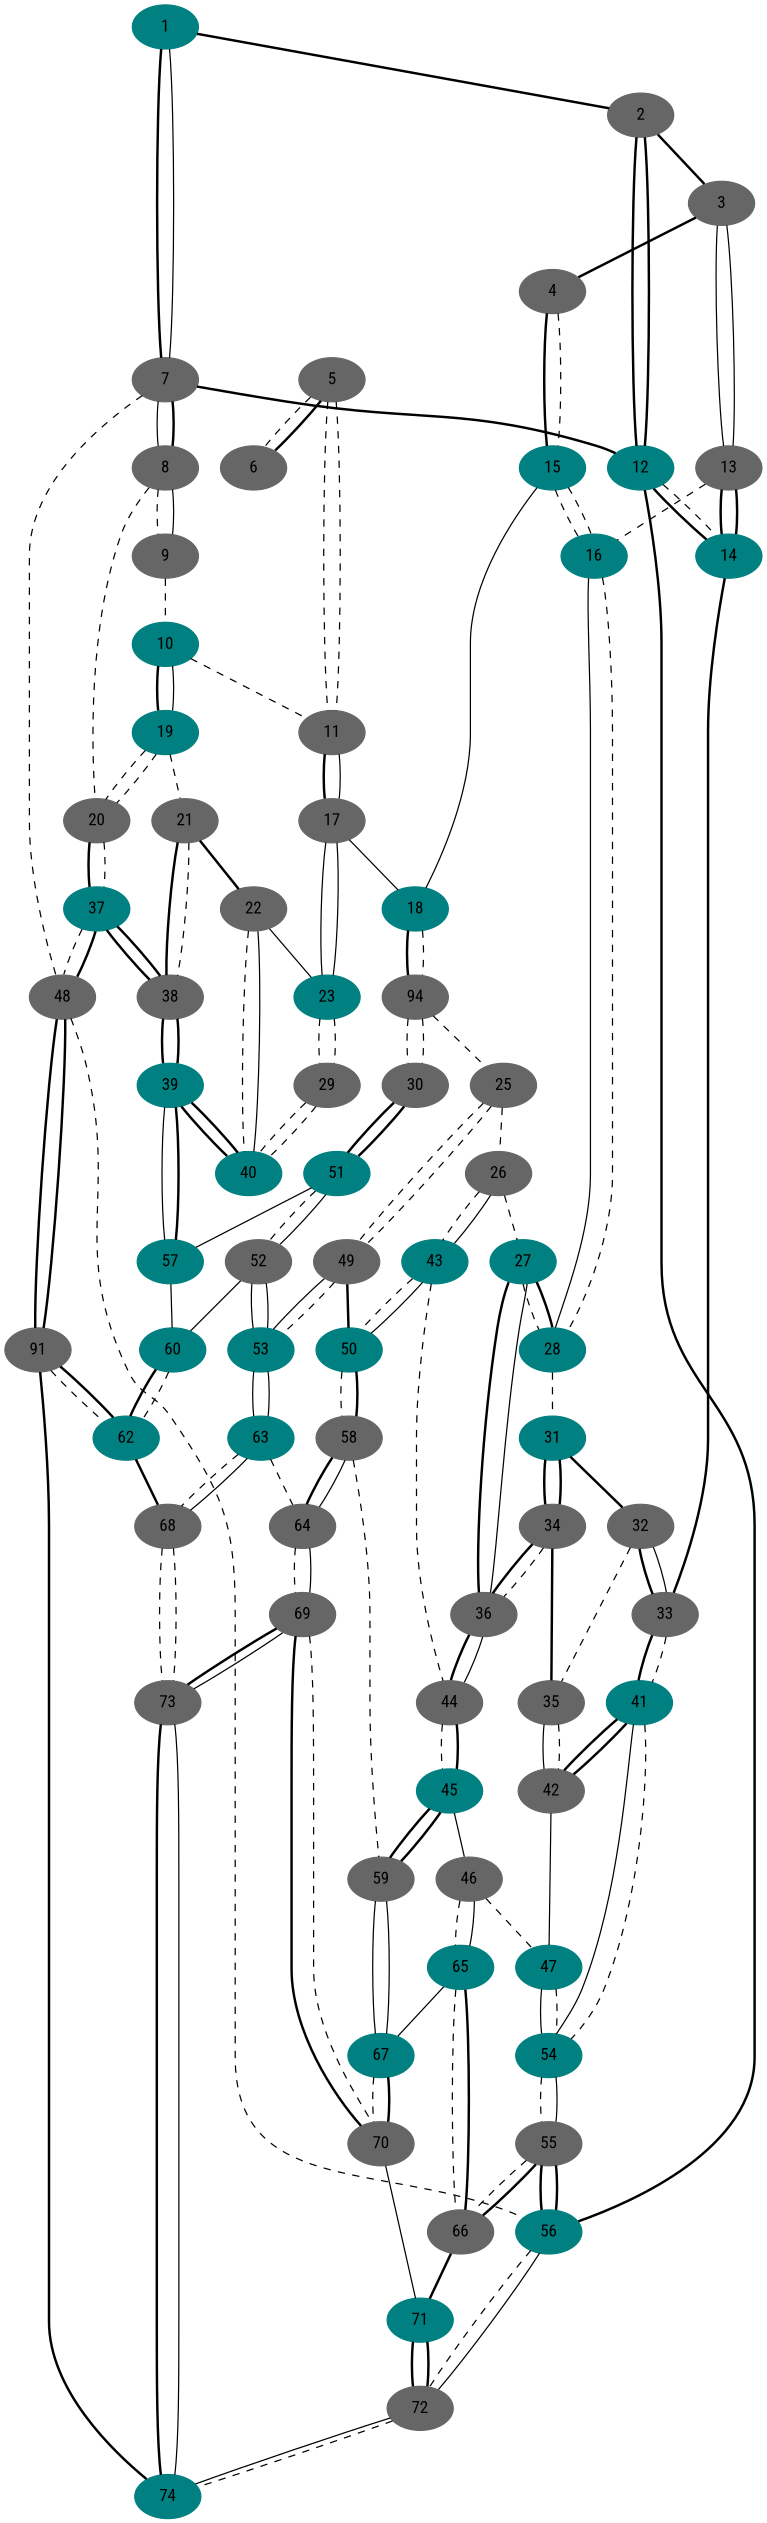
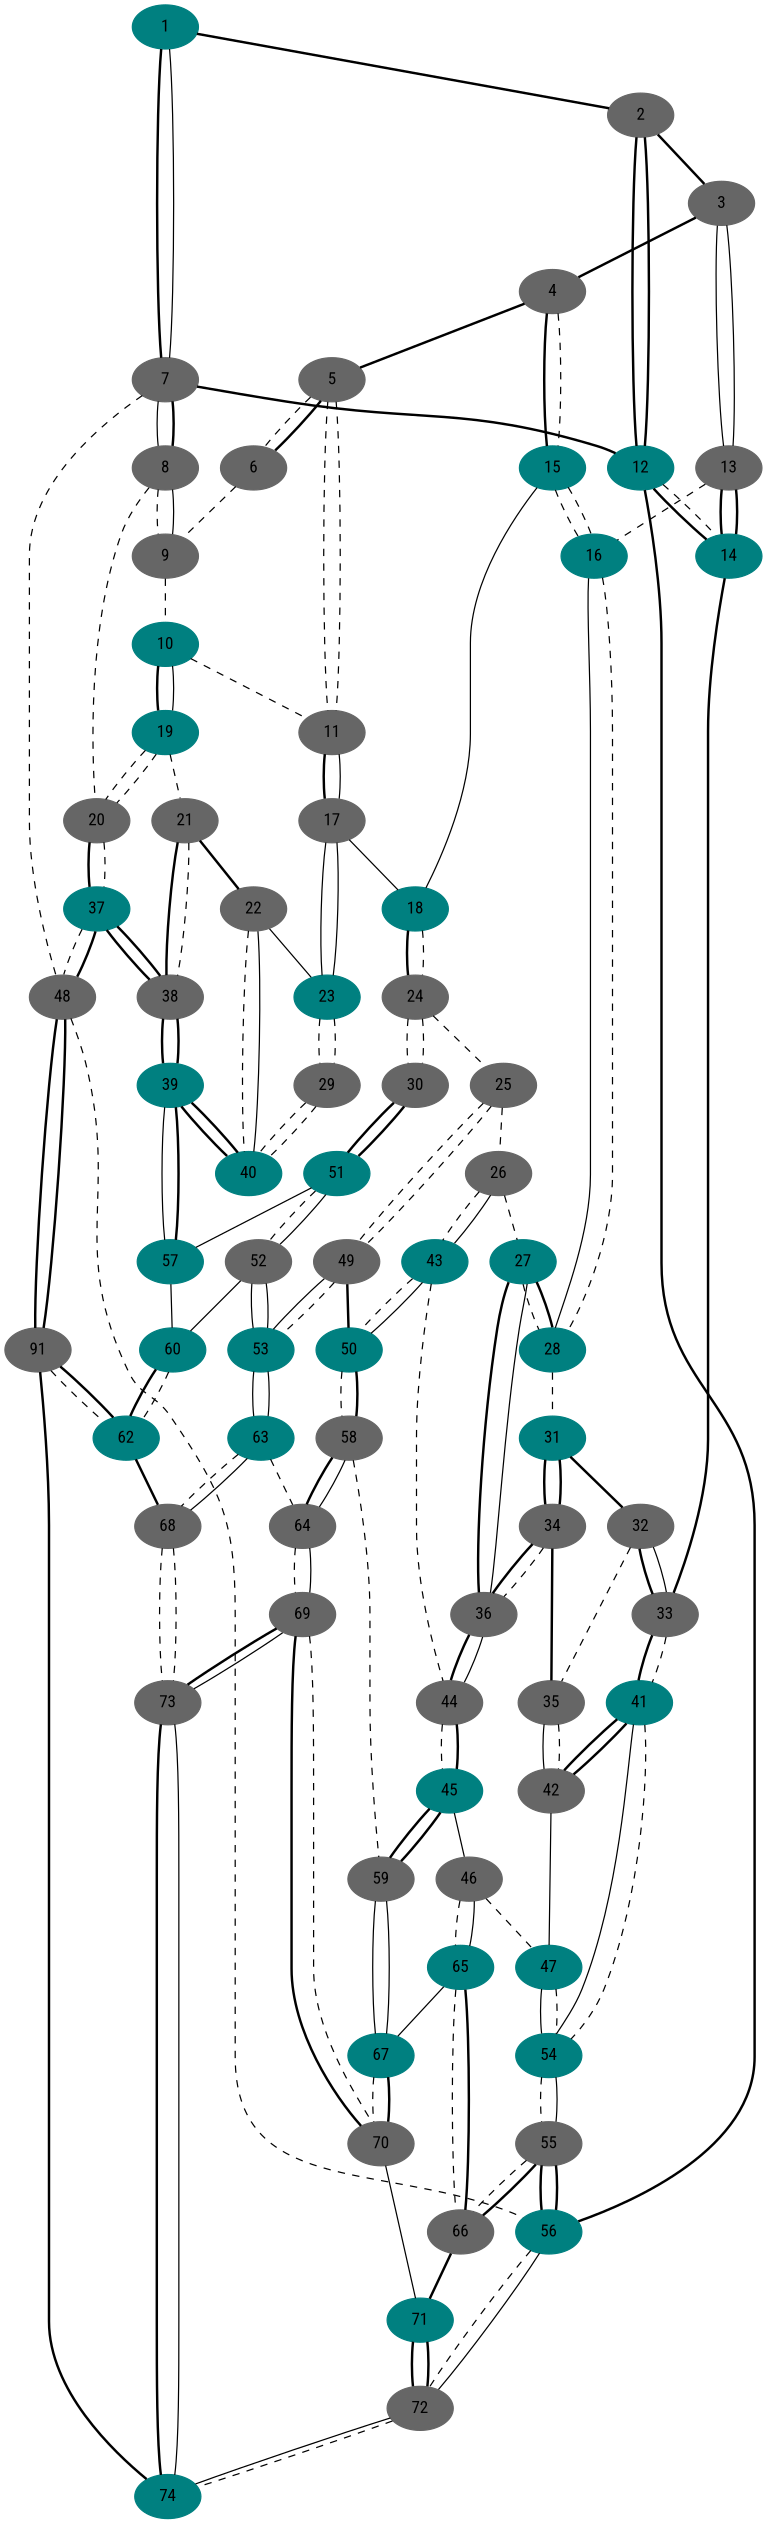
none -> (442, 336)
none -> (210, 512)
(415, 997) -> (415, 997)
